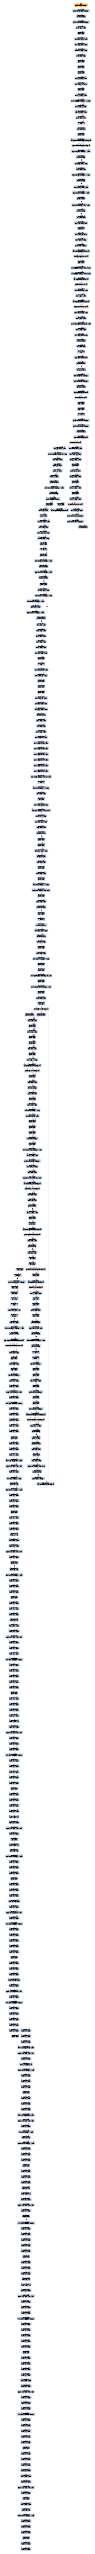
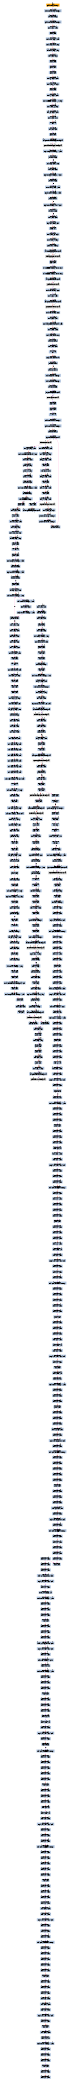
(32, 1076) -> none
